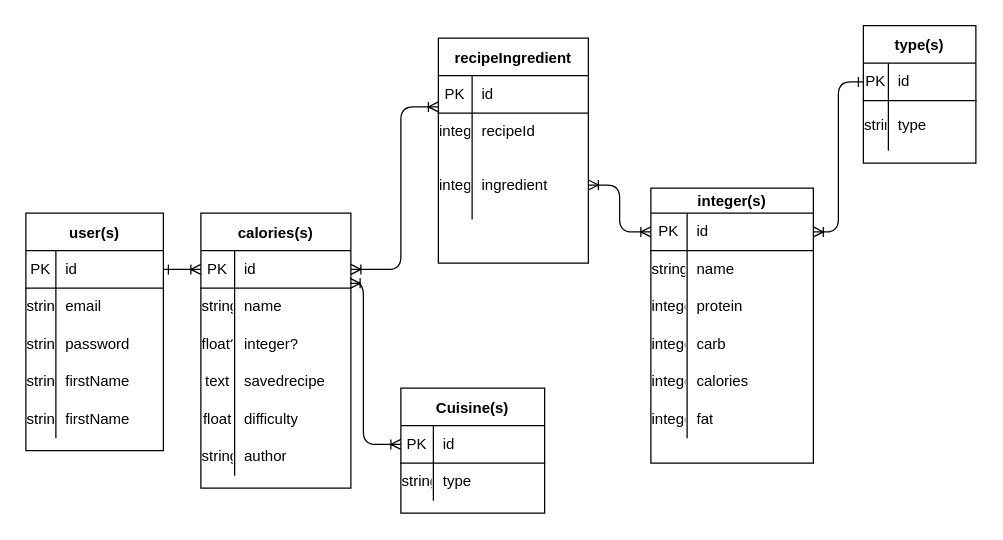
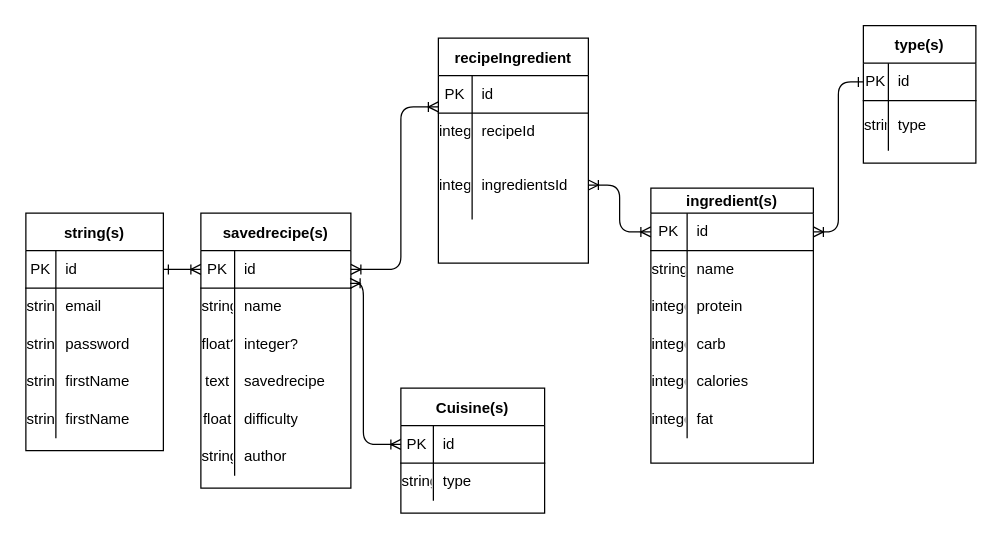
(520, 186) -> (533, 186)
(731, 201) -> (731, 201)
(94, 233) -> (94, 233)
(275, 233) -> (275, 233)
